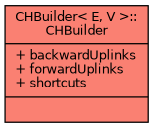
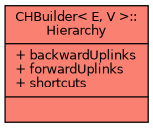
(77, 31) -> (77, 31)
